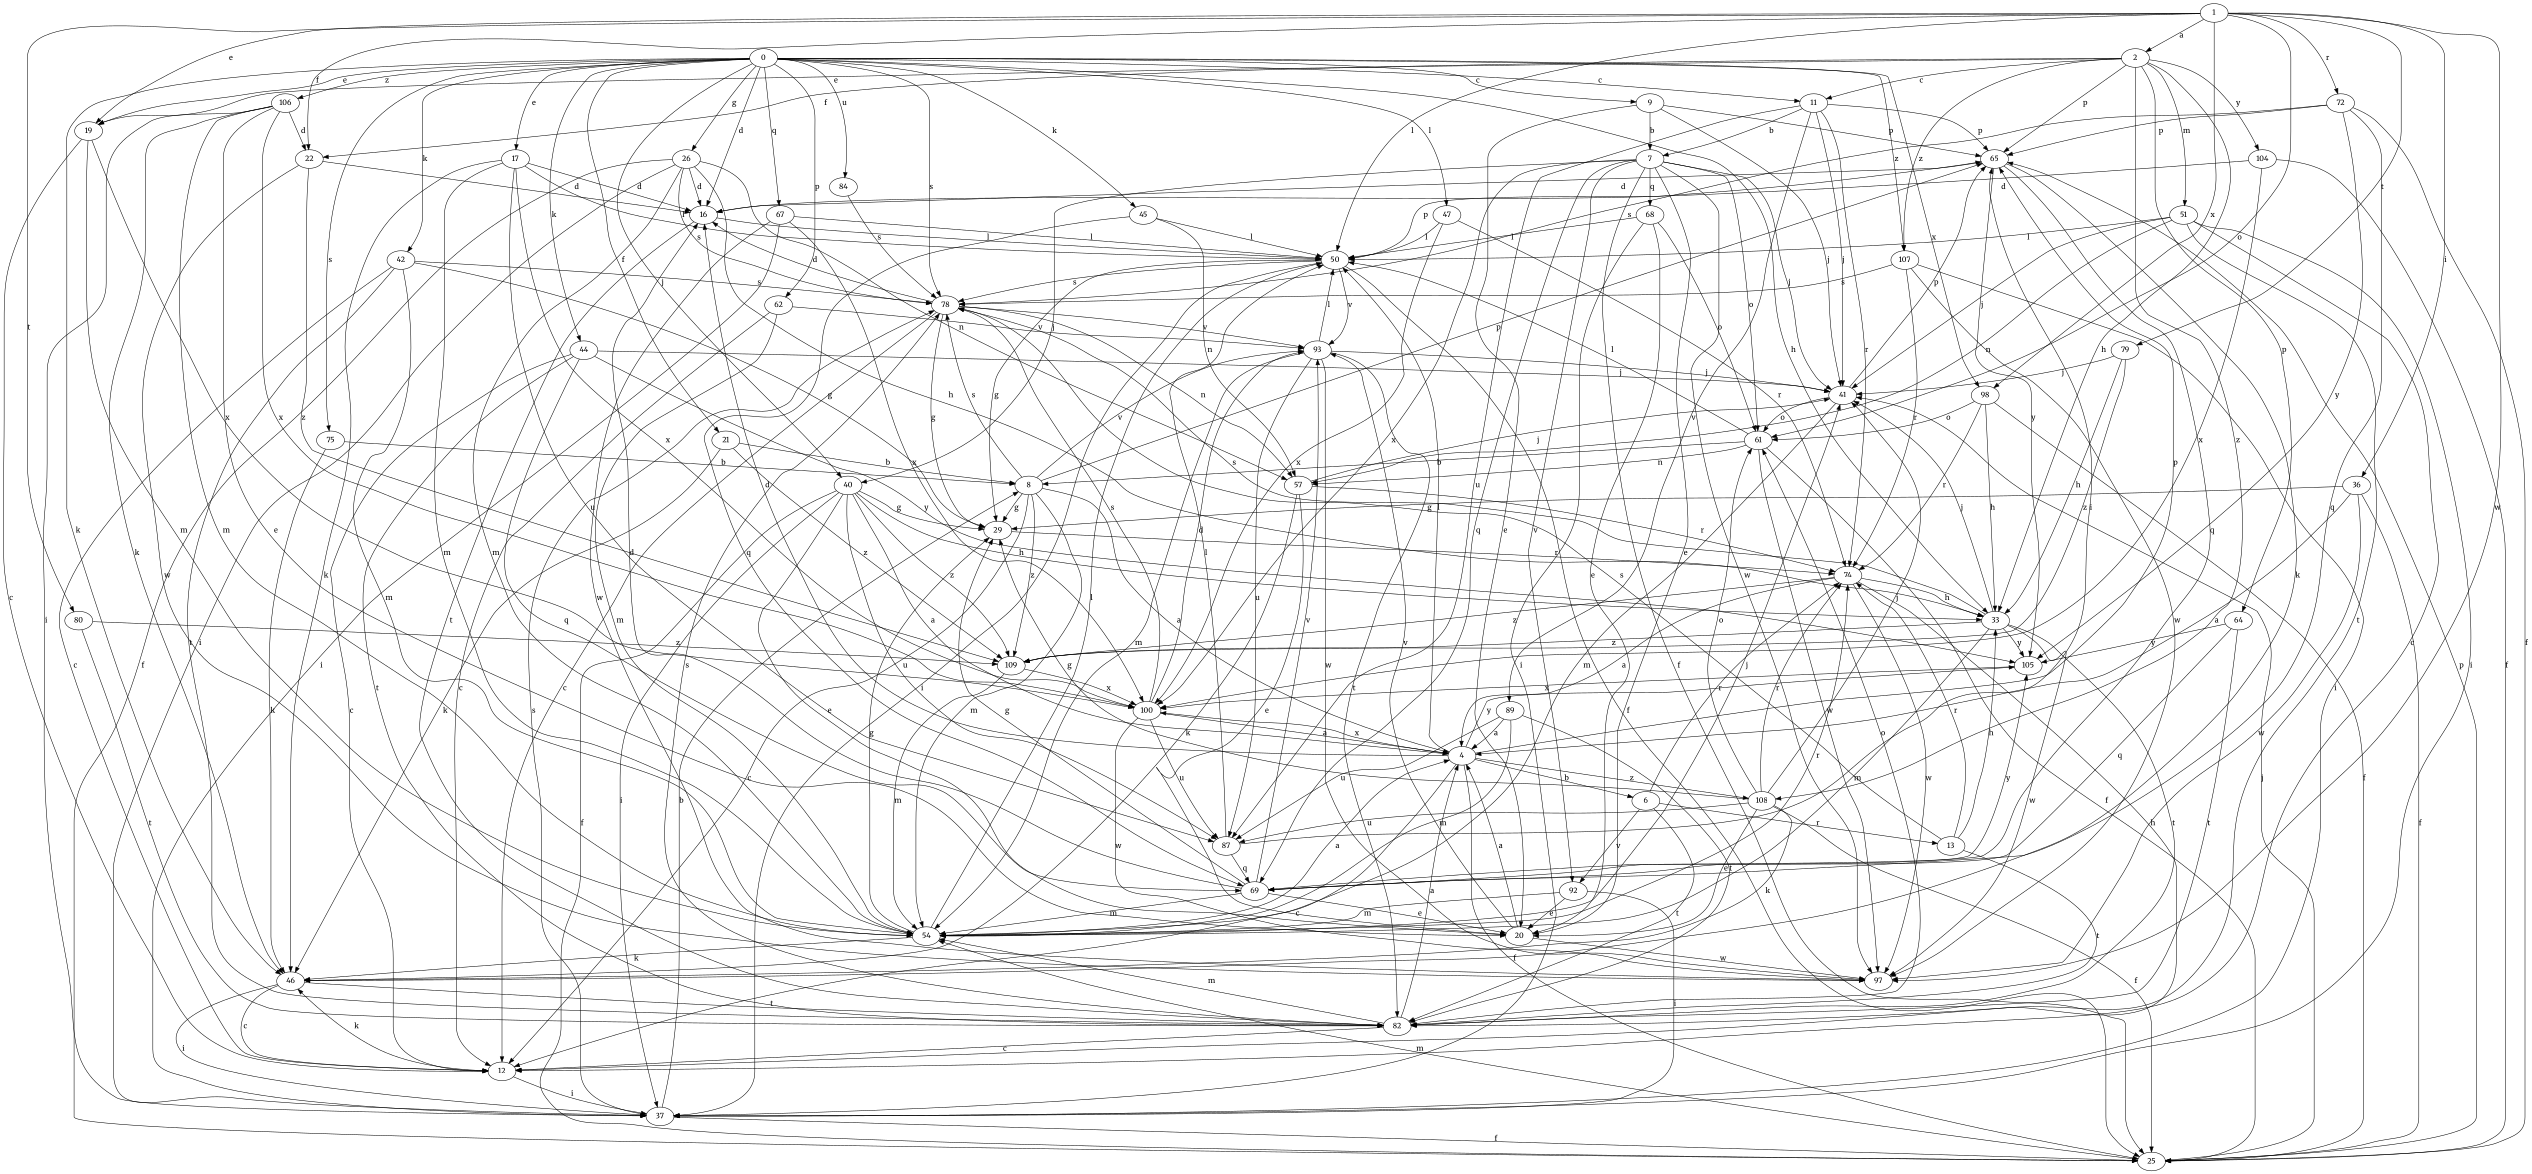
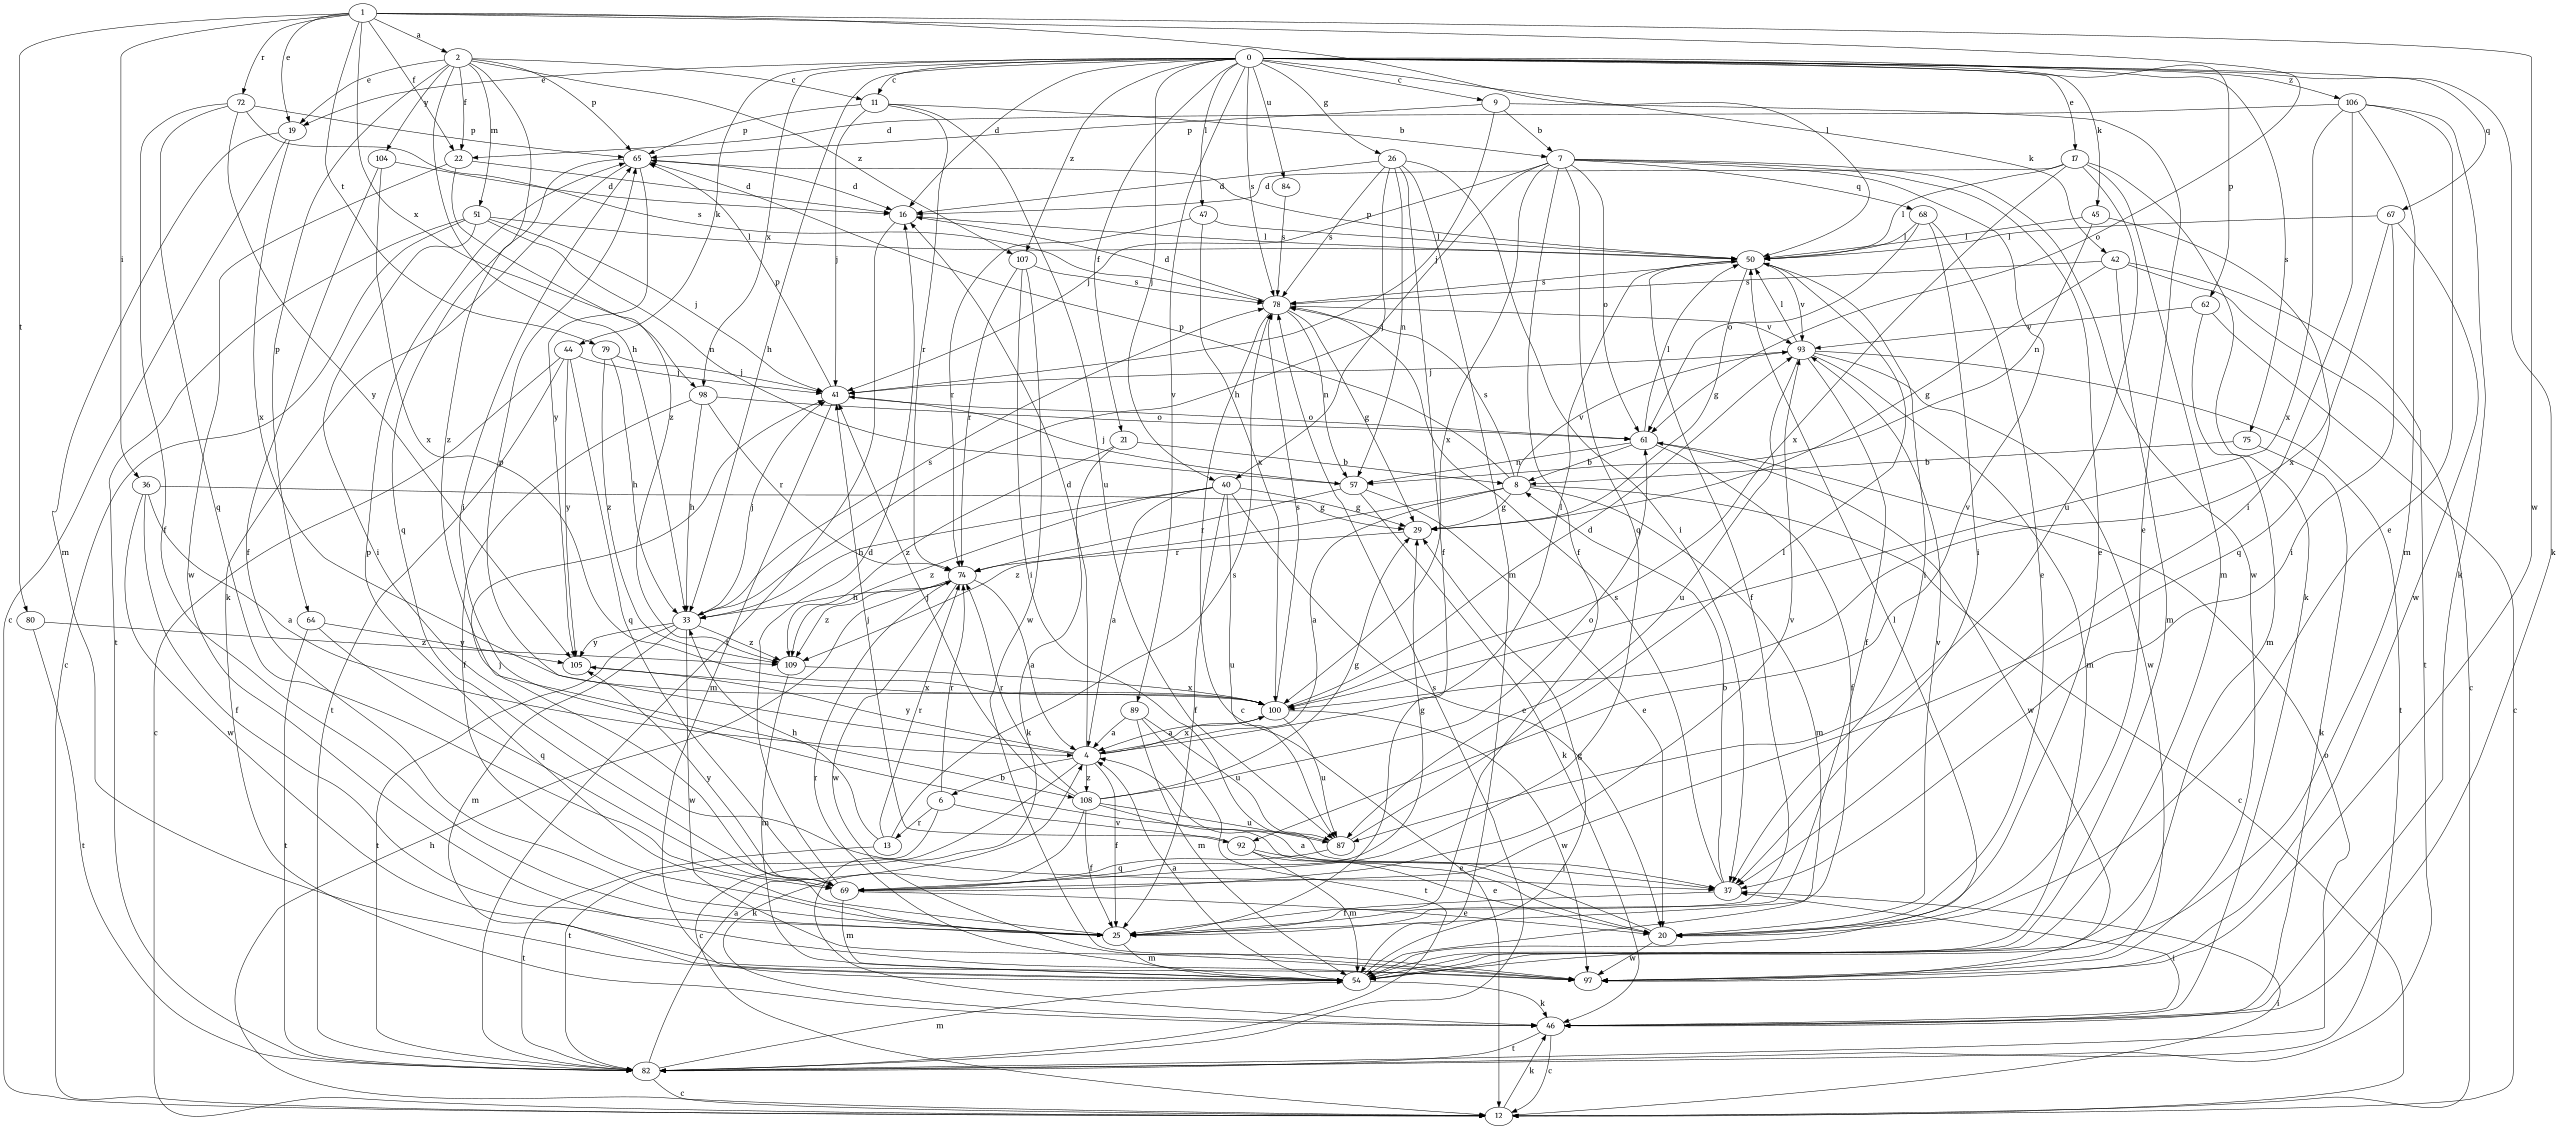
(1687, 426) -> (1171, 360)
(624, 739) -> none
none -> (1804, 848)
(1543, 912) -> (897, 798)
